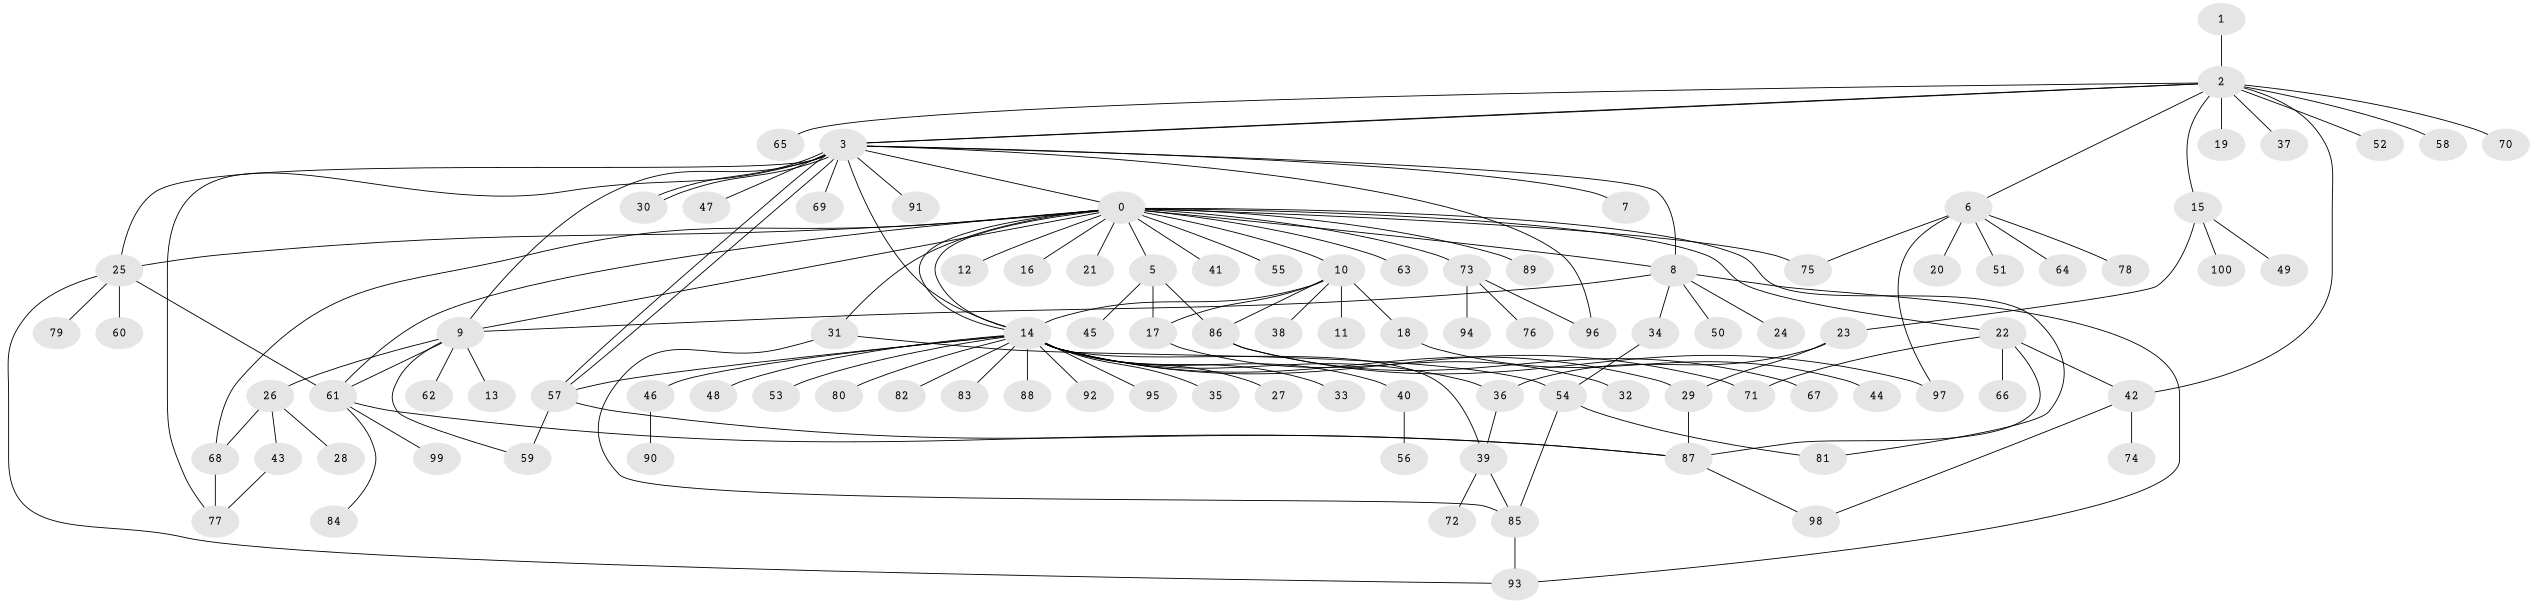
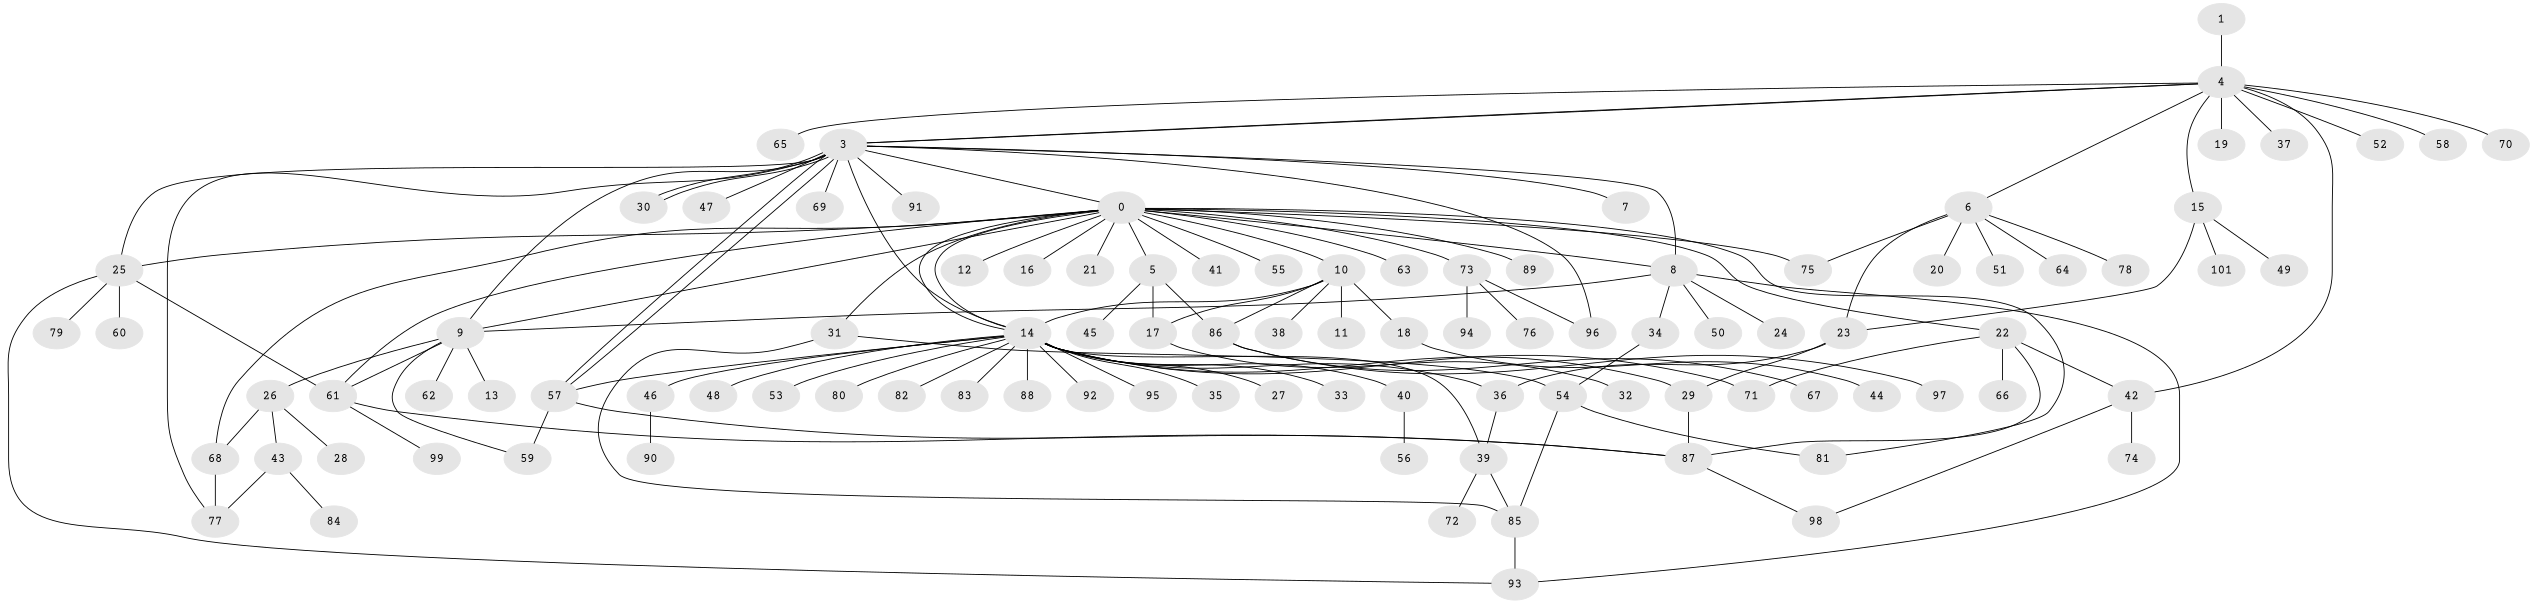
(2221, 82) -> (2221, 82)
(2221, 270) -> (2221, 270)
(1898, 287) -> (1881, 251)
(376, 458) -> (306, 490)
